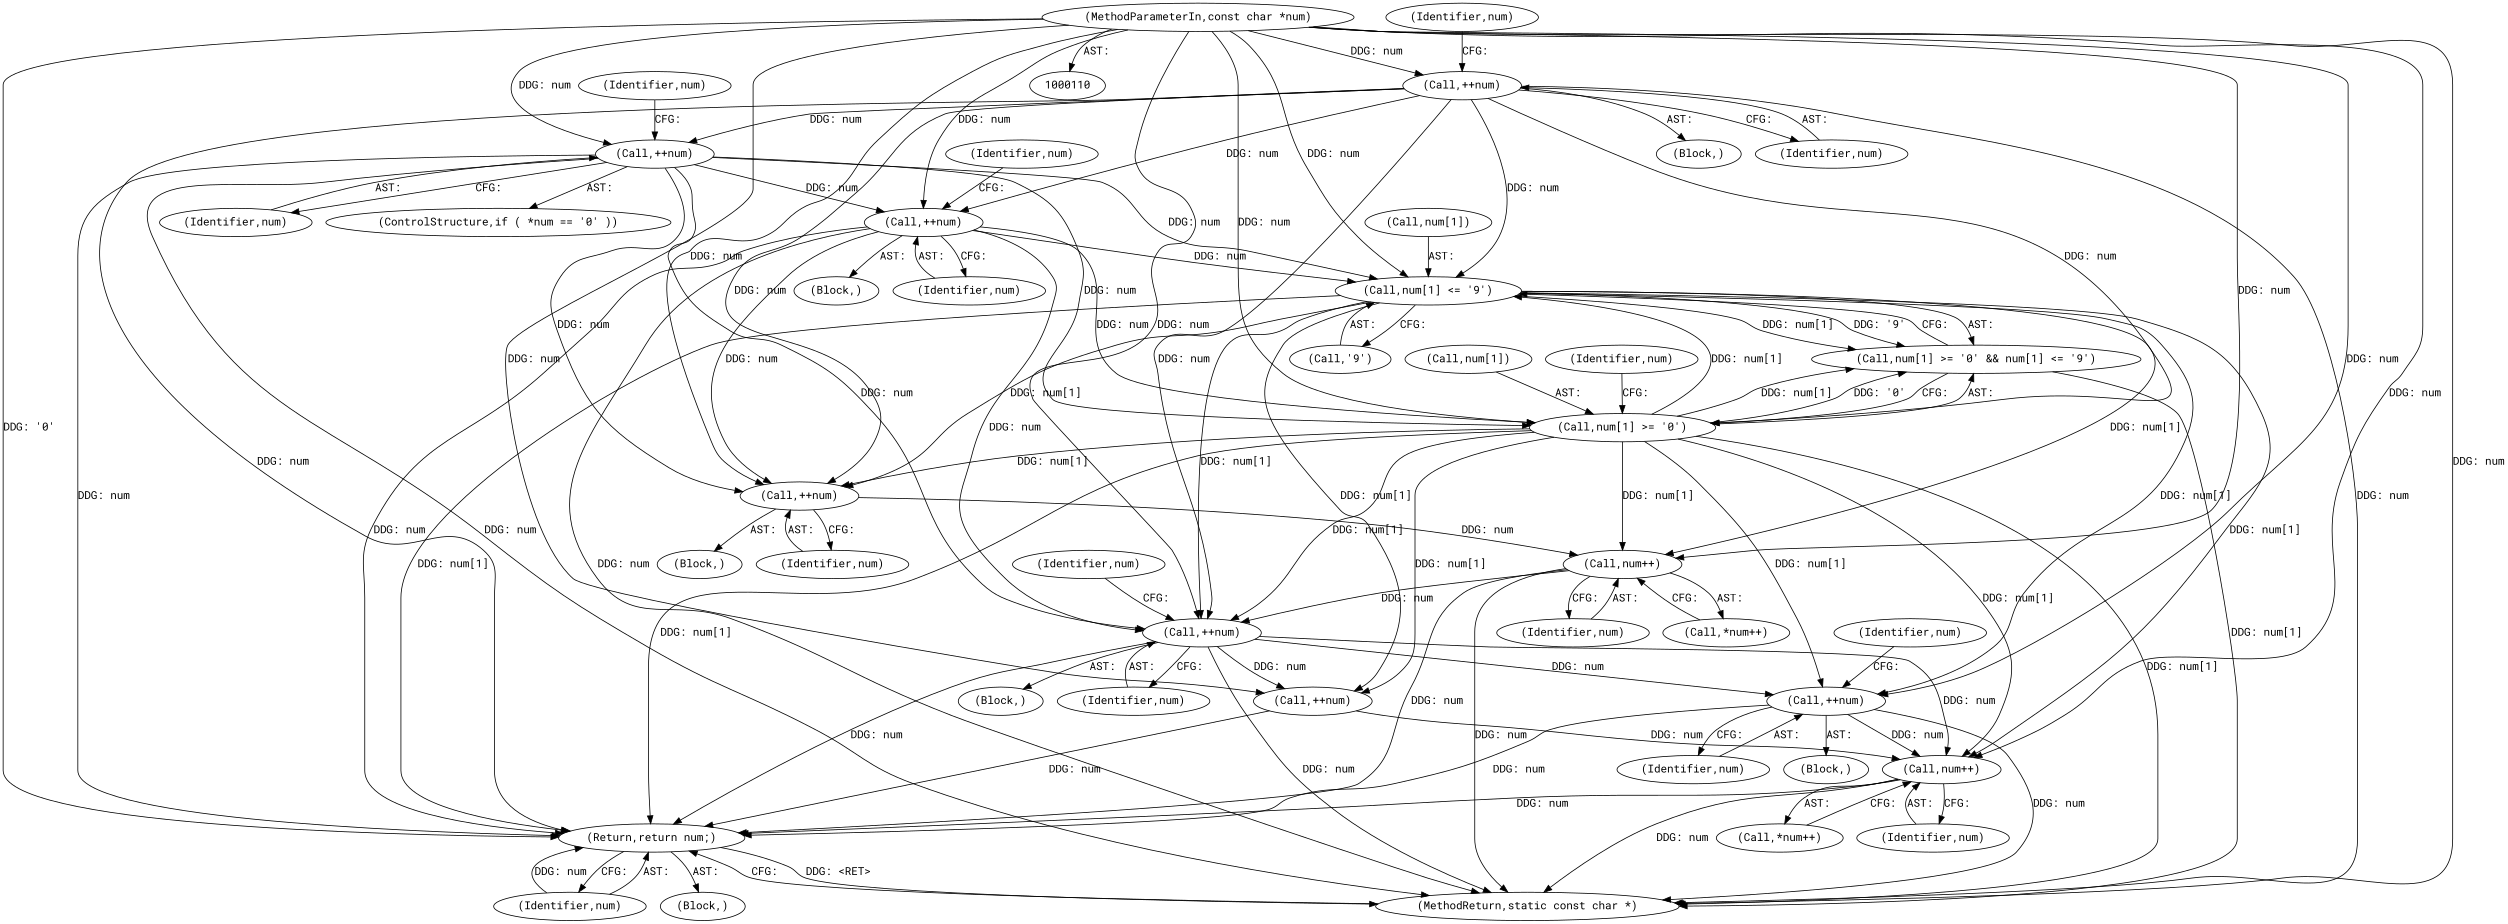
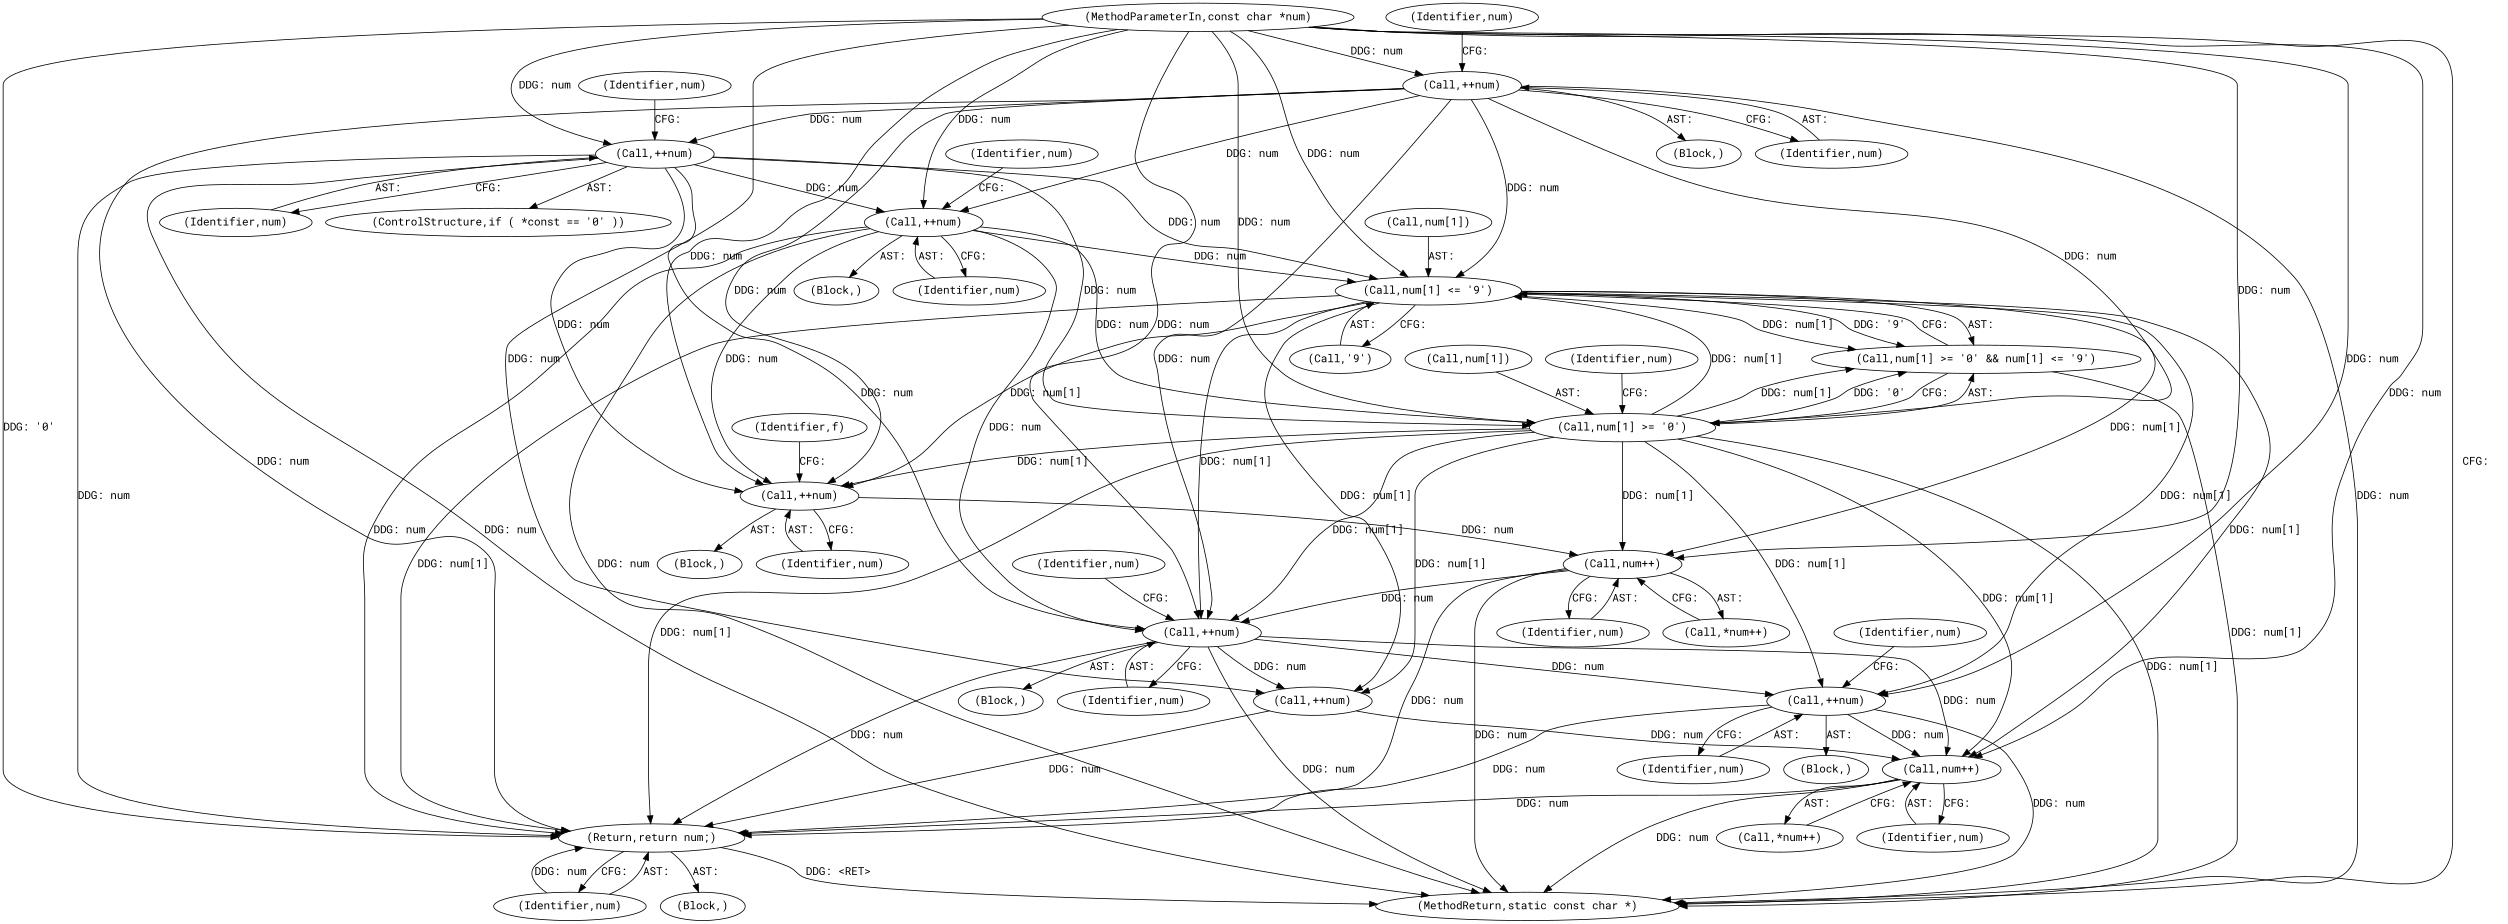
(1068, 86) -> none
(498, 222) -> (498, 222)
none -> (799, 428)
(2479, 462) -> (2479, 462)
(1034, 896) -> none
